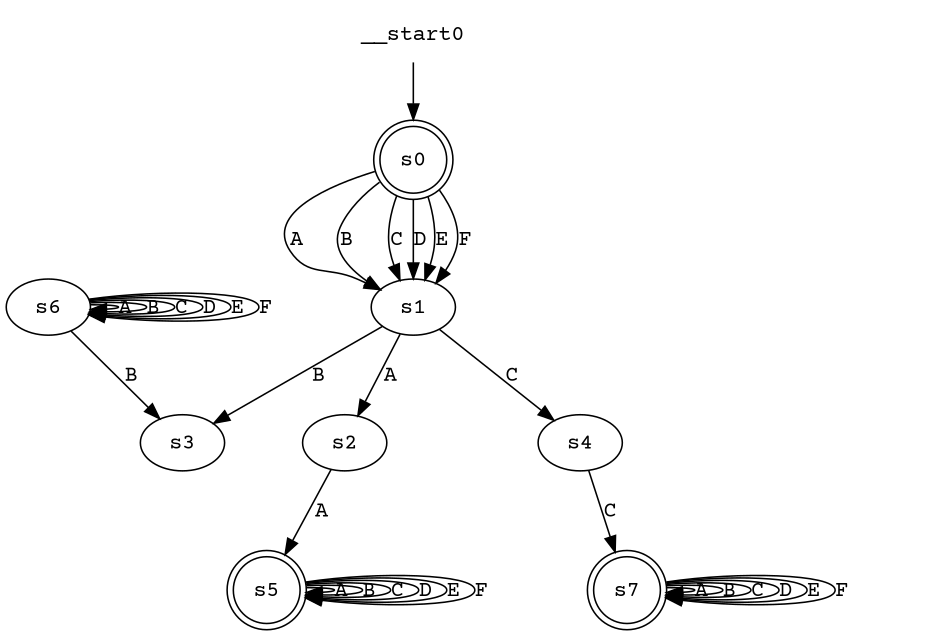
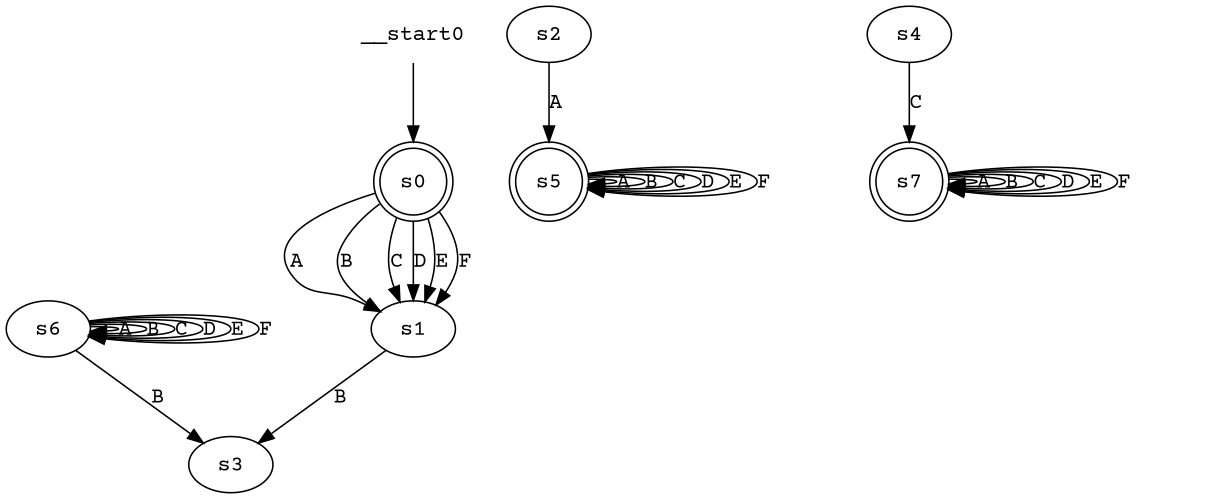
(383, 368) -> none
(490, 370) -> none
